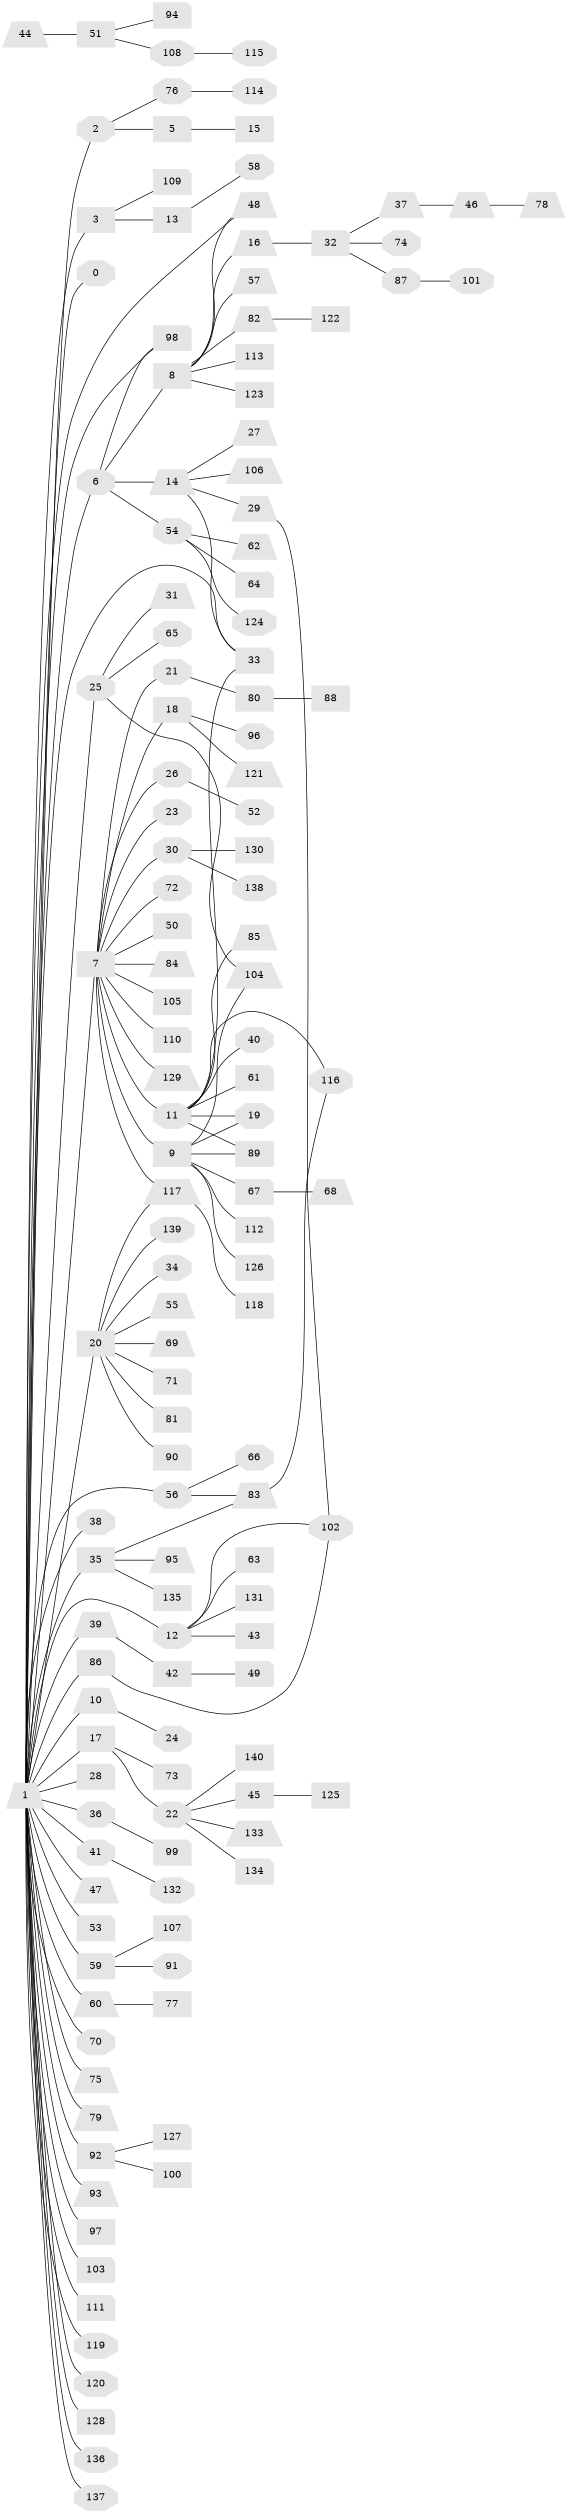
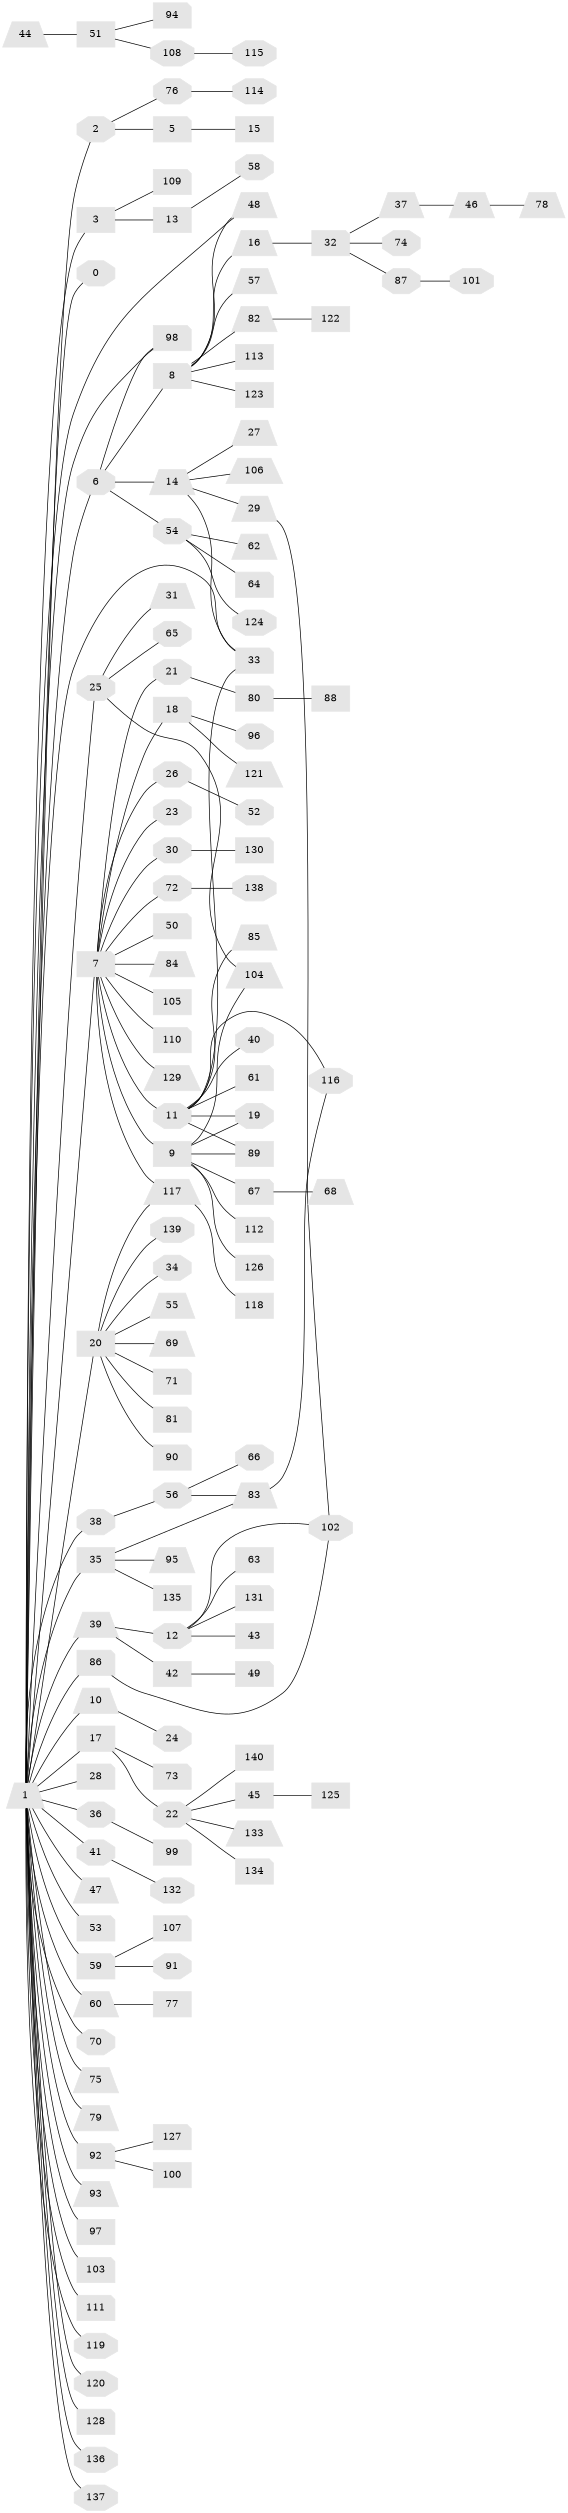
(208, 867) -> (206, 888)
(53, 1544) -> (134, 1509)
(59, 1627) -> (134, 1630)
